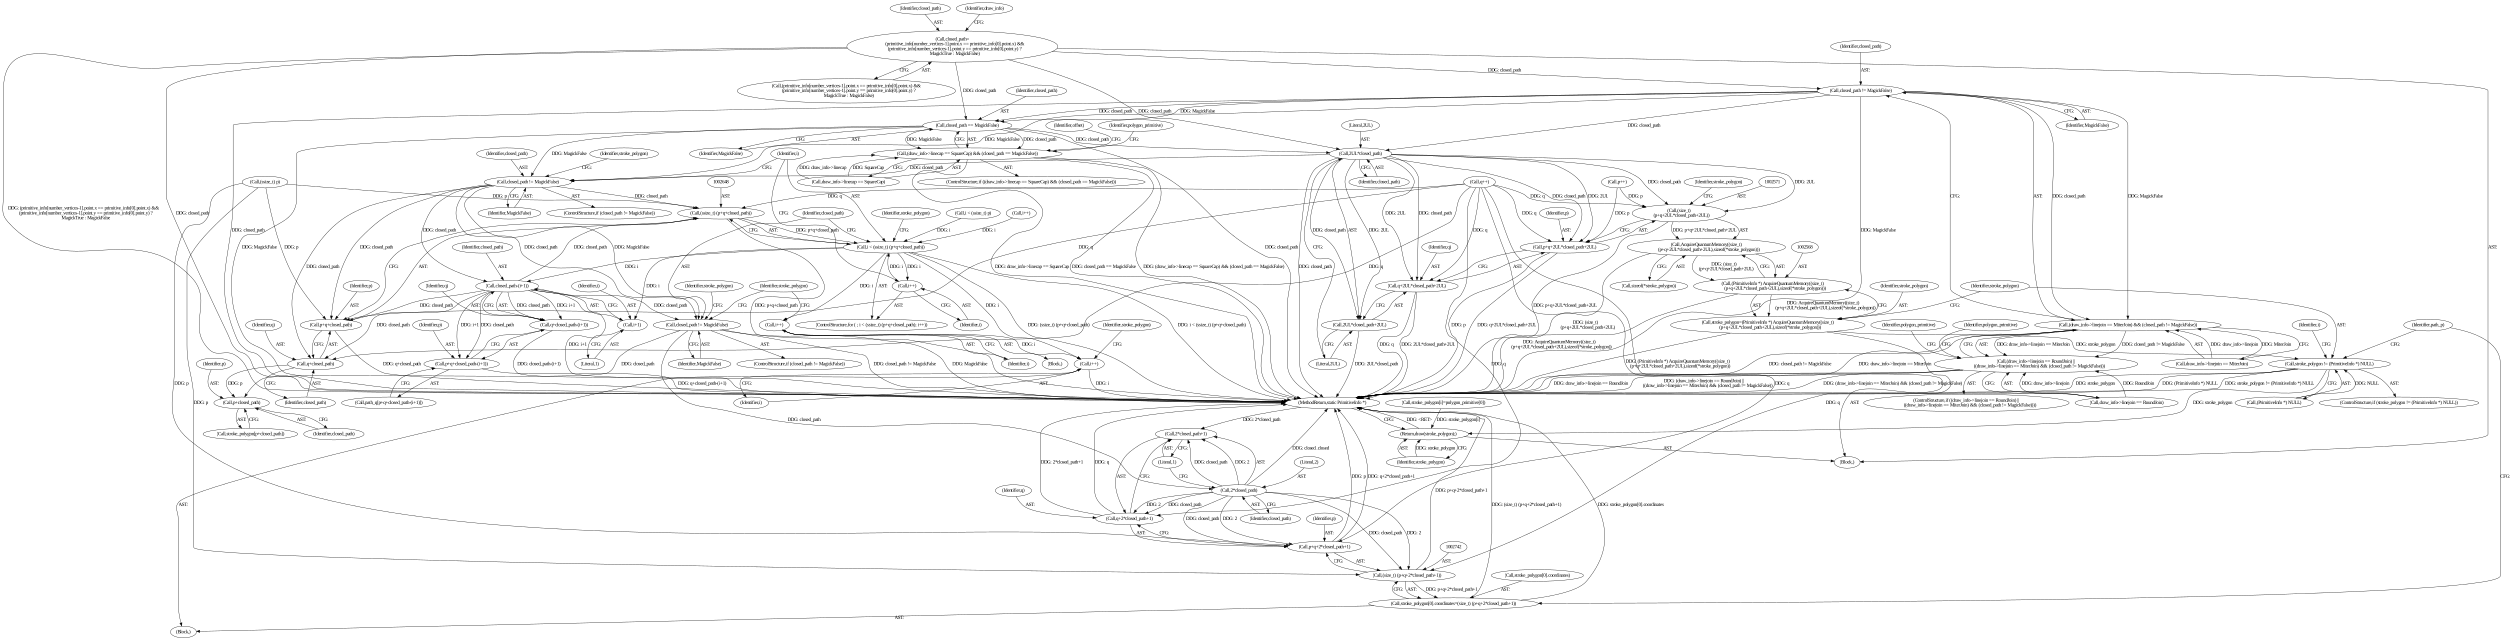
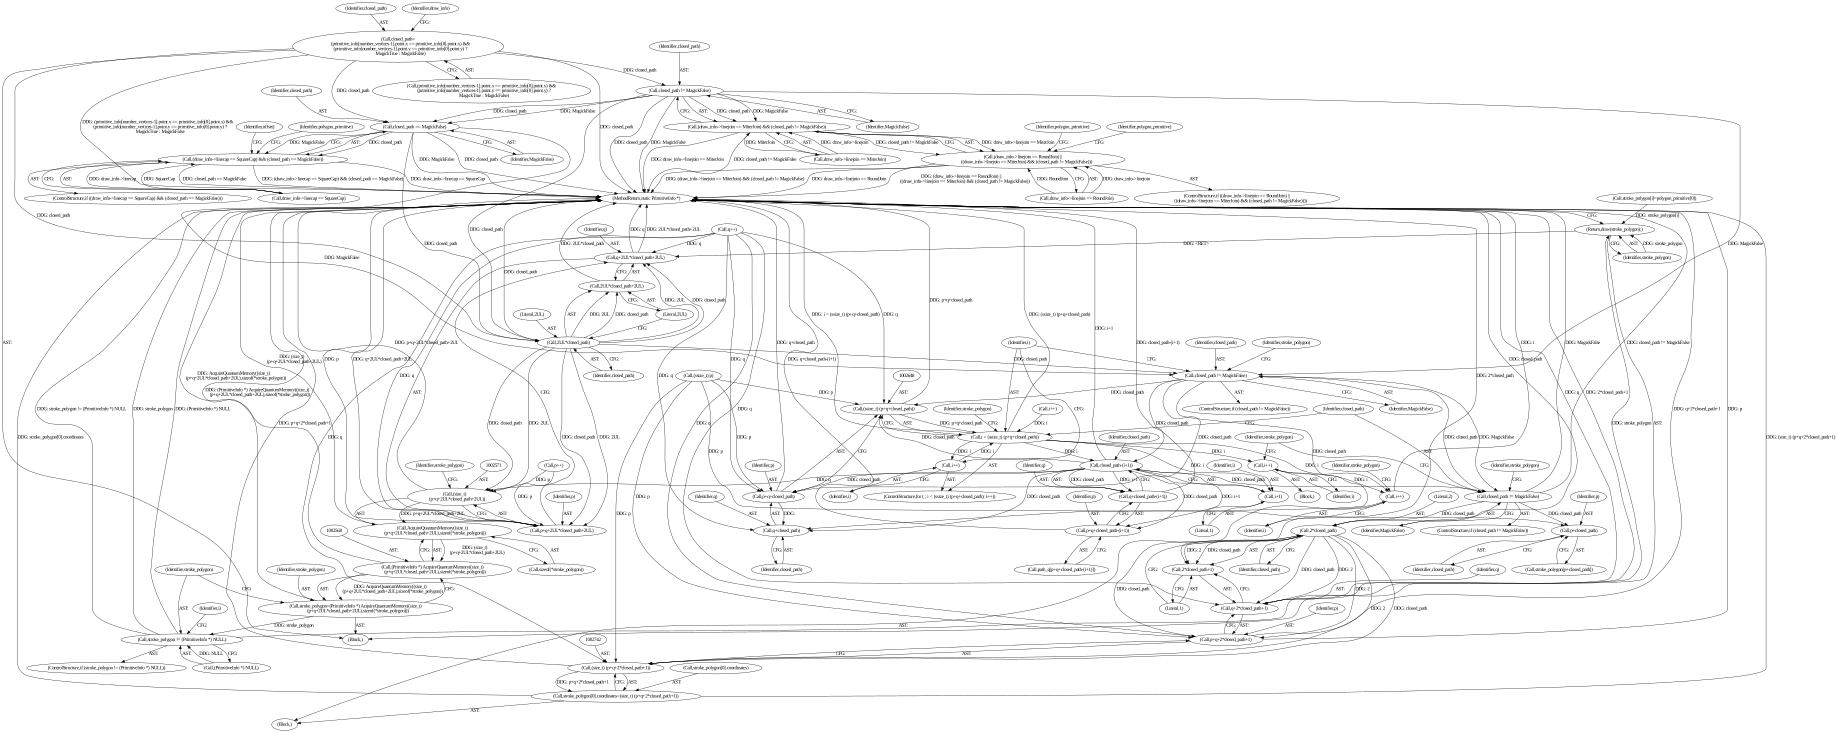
(1567, 203) -> (788, 481)
(973, 213) -> none
(2428, 325) -> none
(320, 345) -> (790, 514)
(250, 369) -> (1059, 511)
(1391, 416) -> (1127, 244)
(1311, 448) -> (1526, 359)
